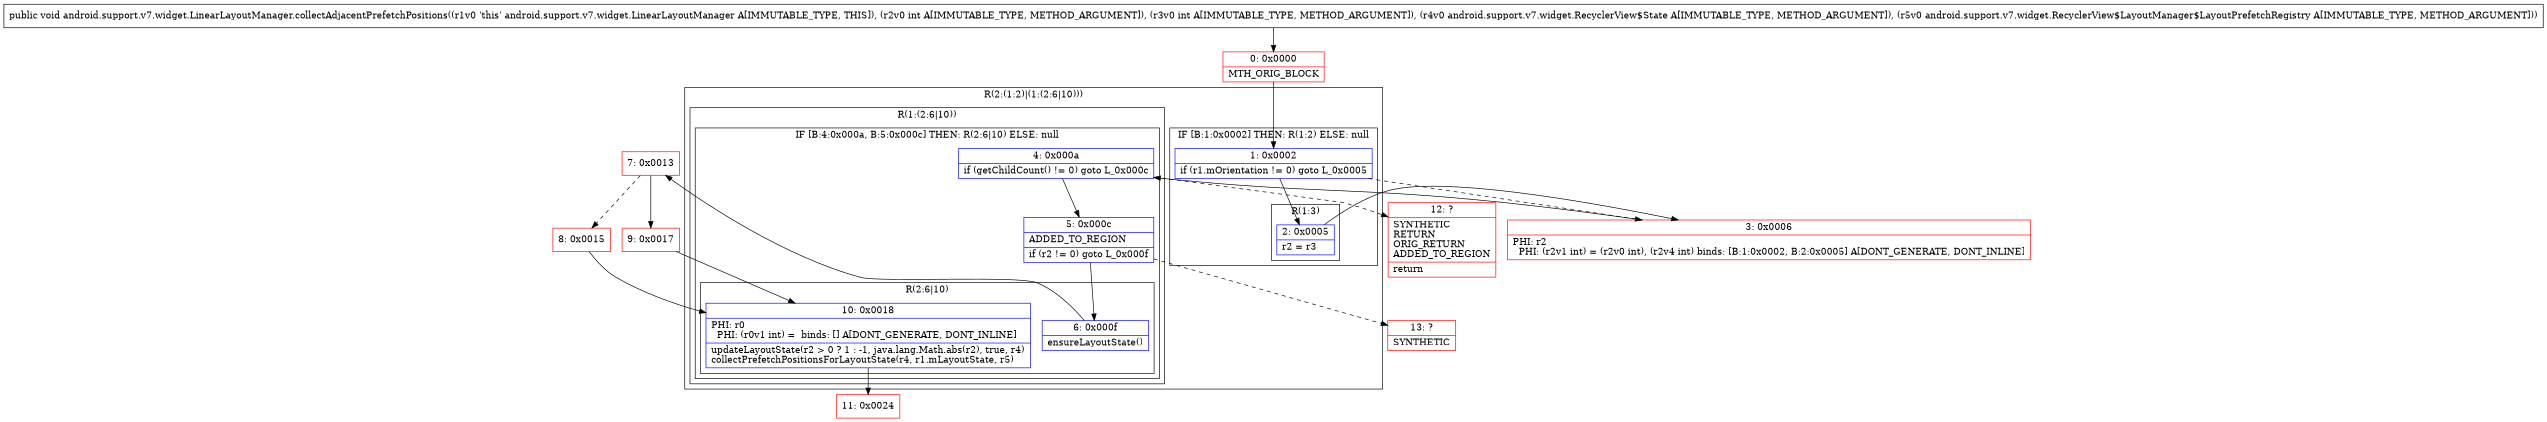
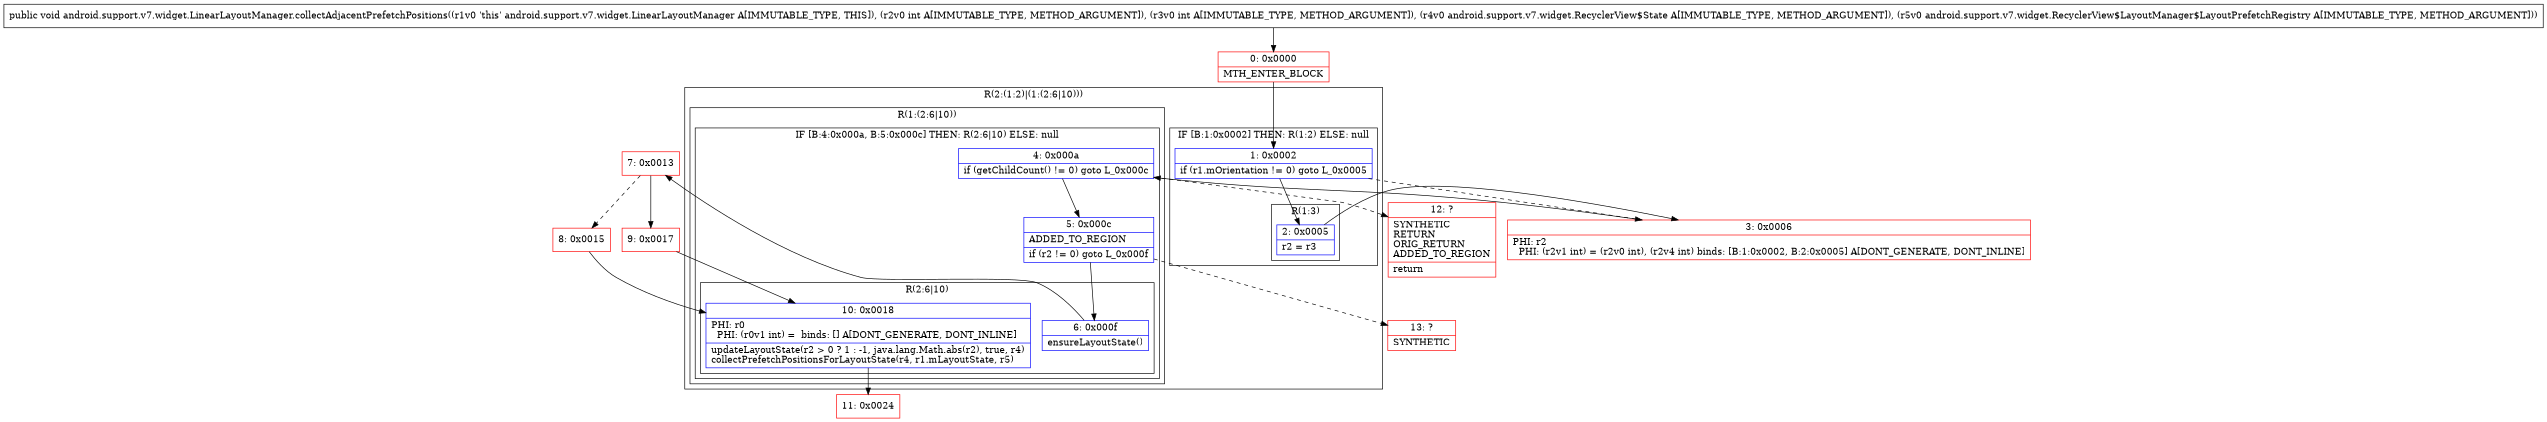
(1274, 74) -> (1274, 74)
